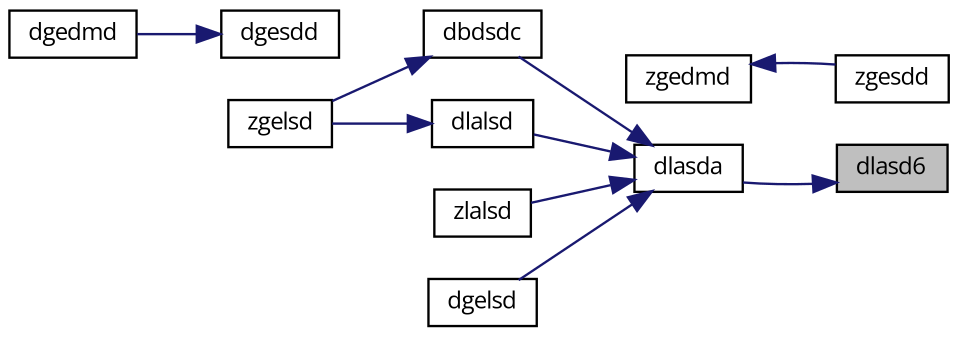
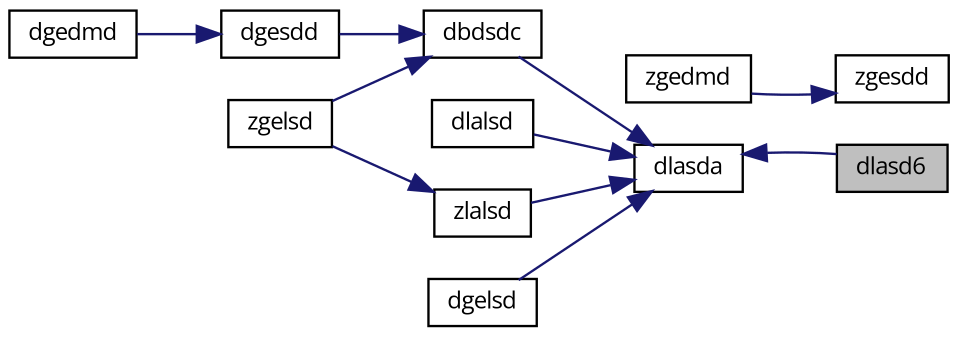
none -> (369, 34)
(806, 63) -> (782, 95)
(370, 124) -> (372, 164)
(778, 184) -> (802, 153)
